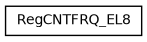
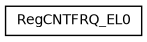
(74, 21) -> (74, 21)
